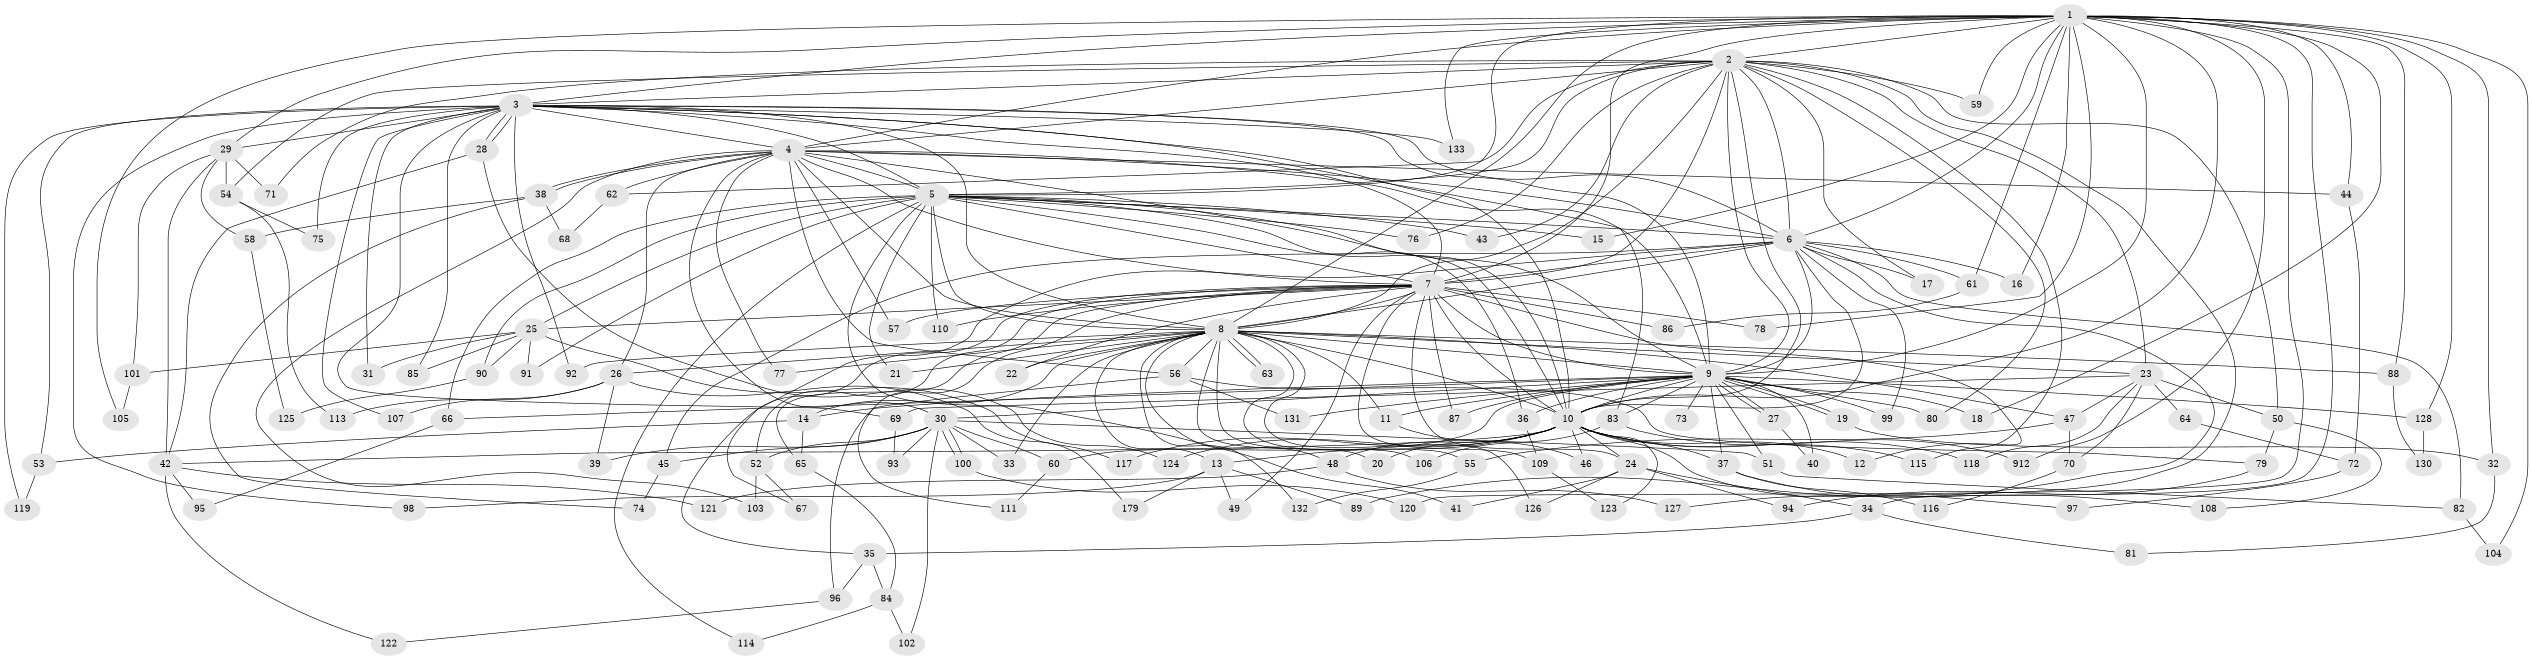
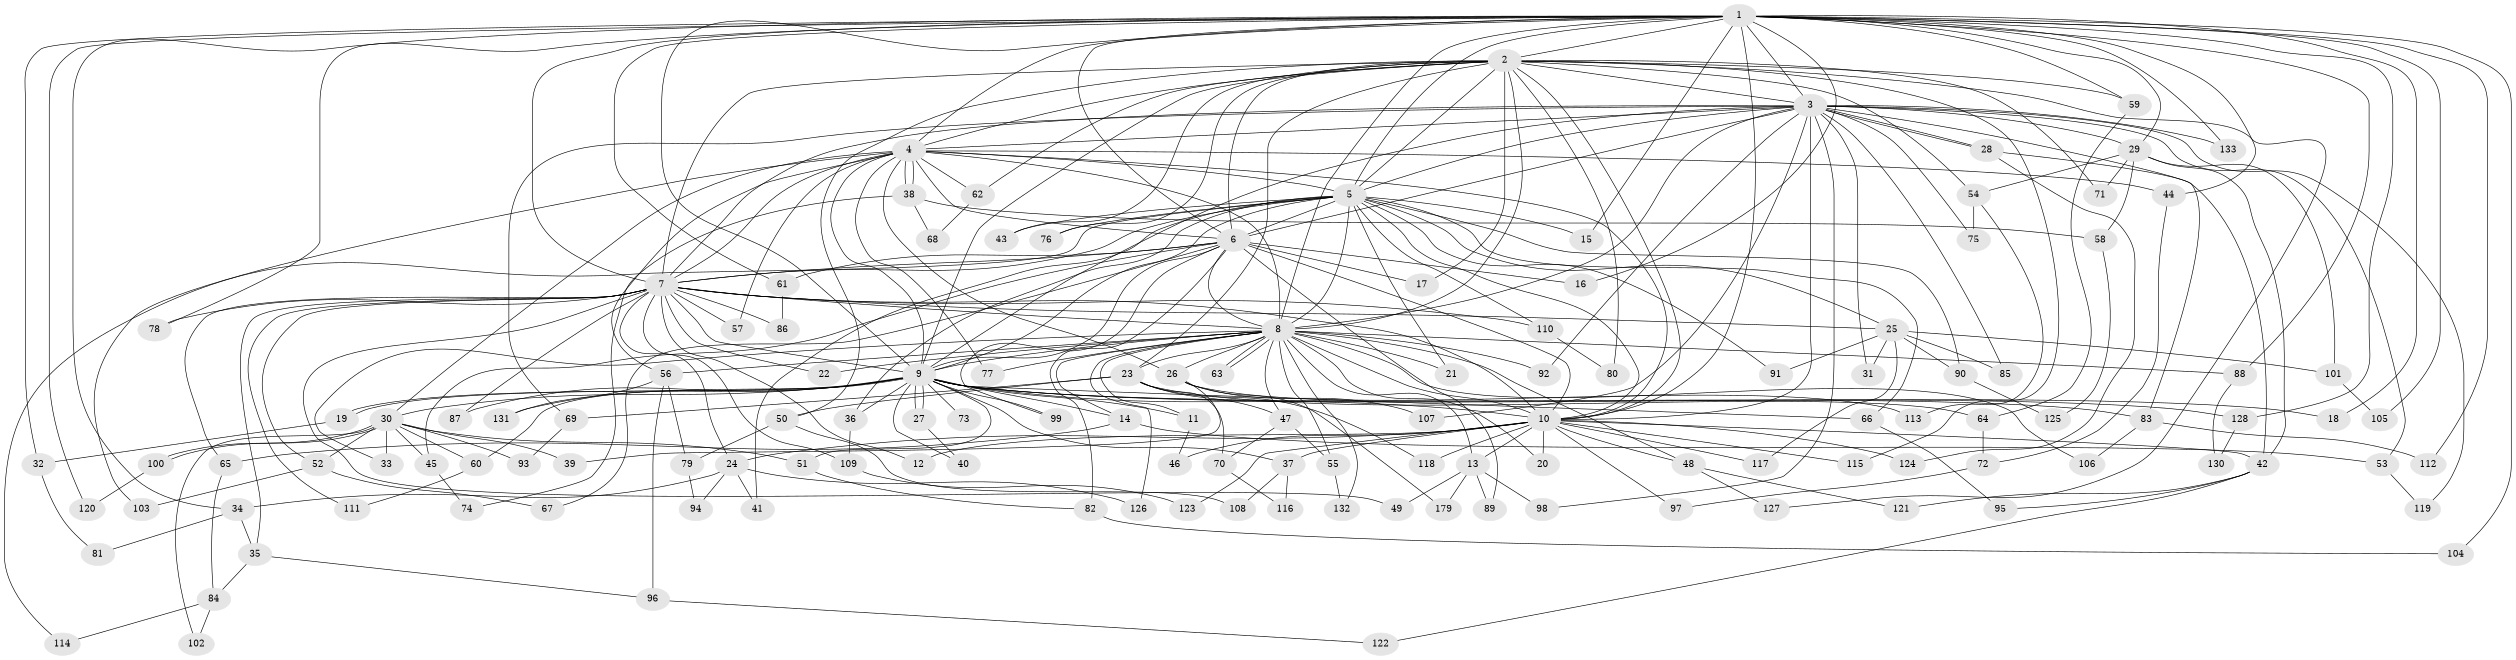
none -> (2082, 284)
(1842, 397) -> (1579, 352)
(2021, 465) -> (2428, 465)
